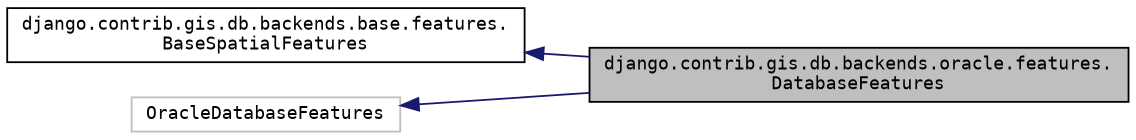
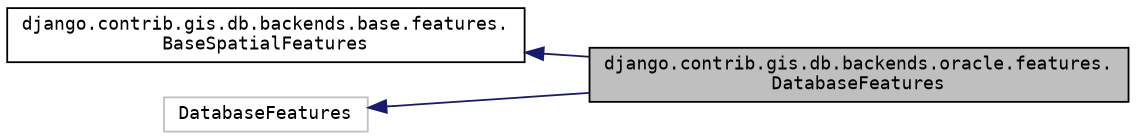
(266, 114) -> (266, 114)
